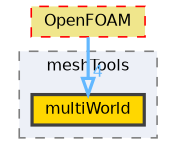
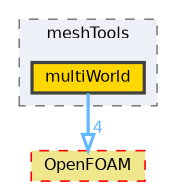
(88, 62) -> (88, 116)
